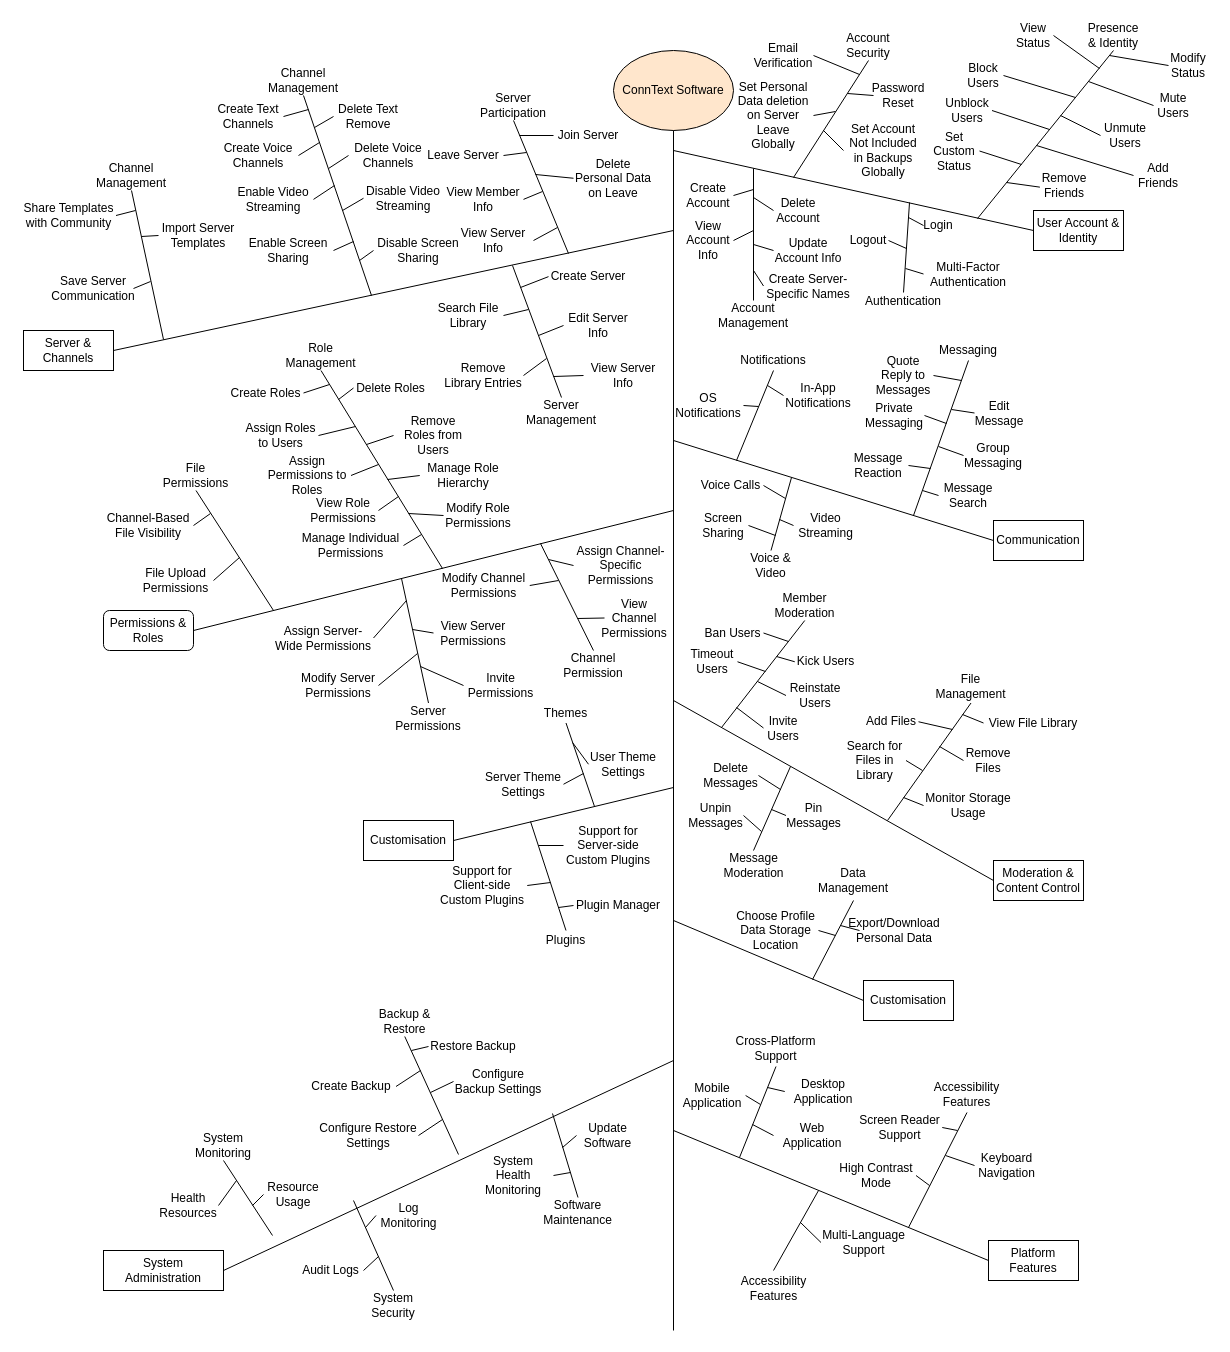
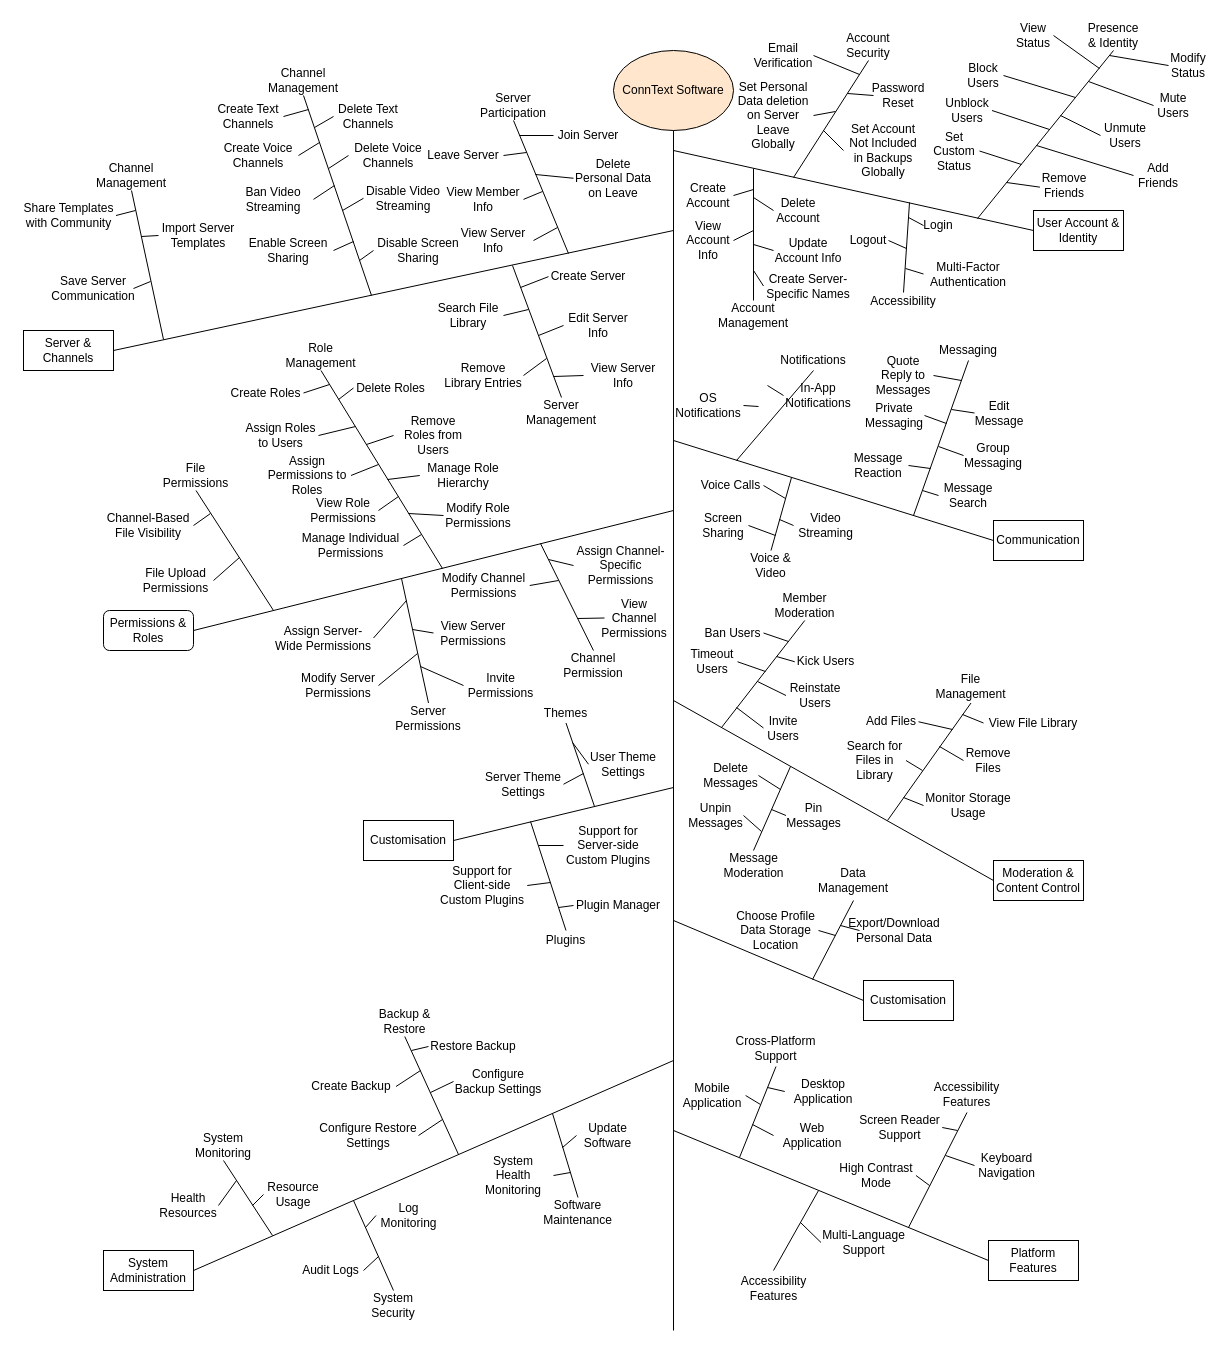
(369, 117) -> (369, 117)
(274, 200) -> (274, 200)
(904, 302) -> (904, 302)
(774, 361) -> (814, 361)
(164, 1271) -> (149, 1271)
